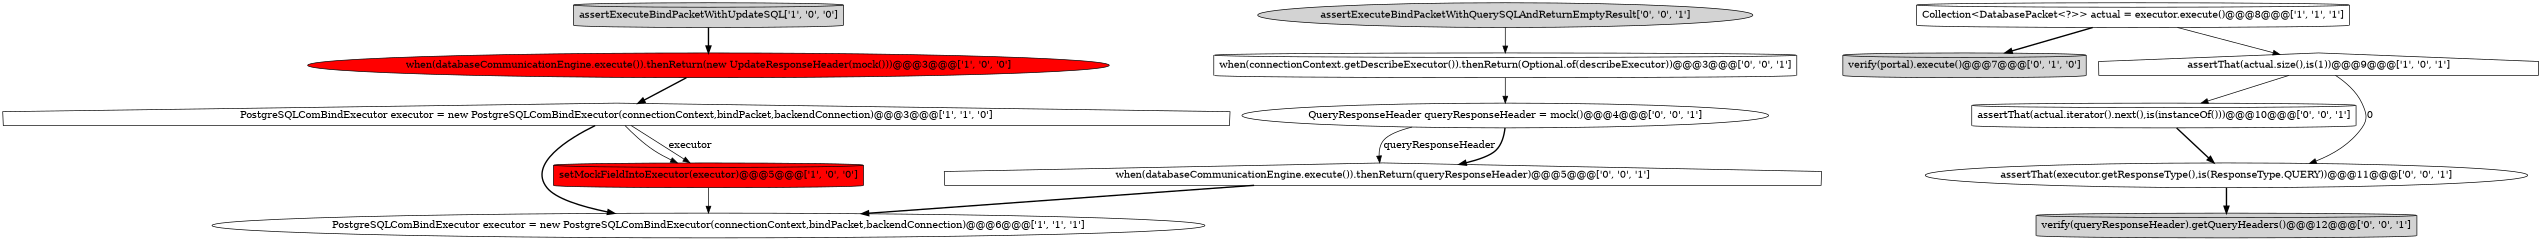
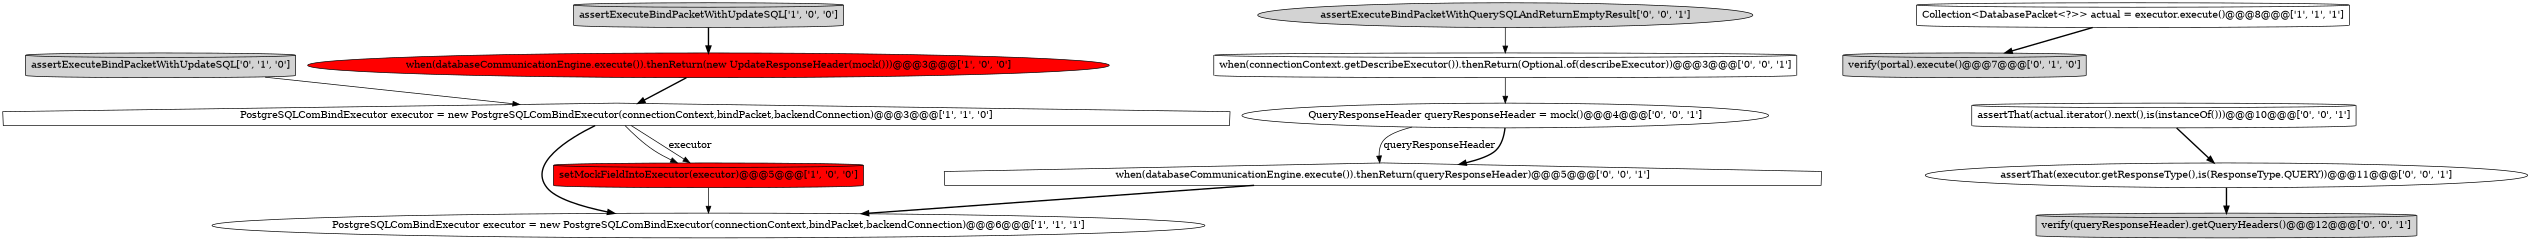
none -> (161, 65)
(2319, 65) -> none
